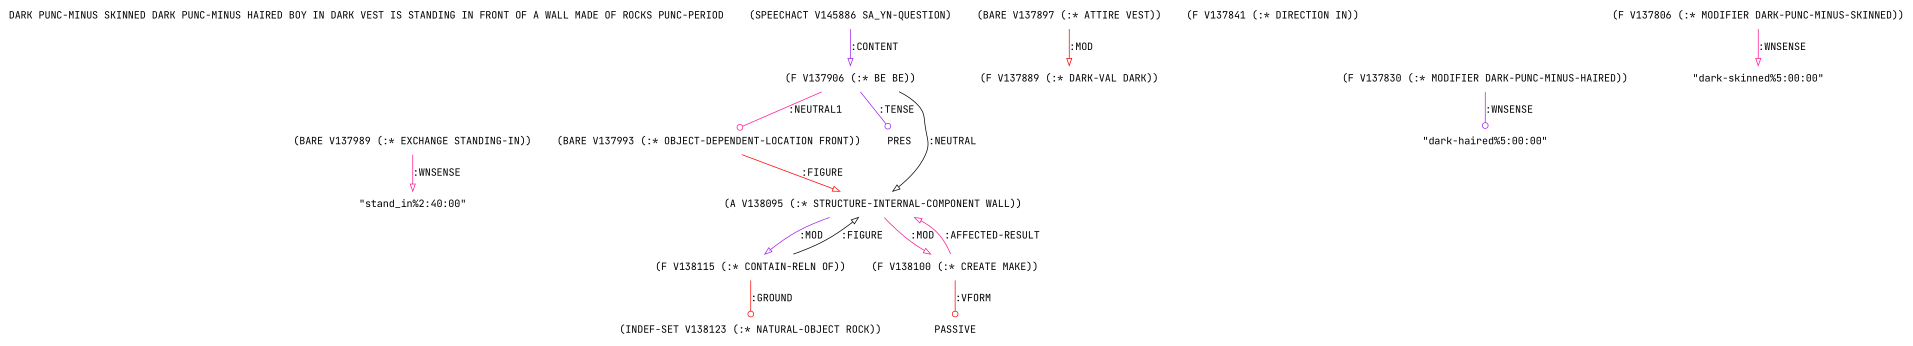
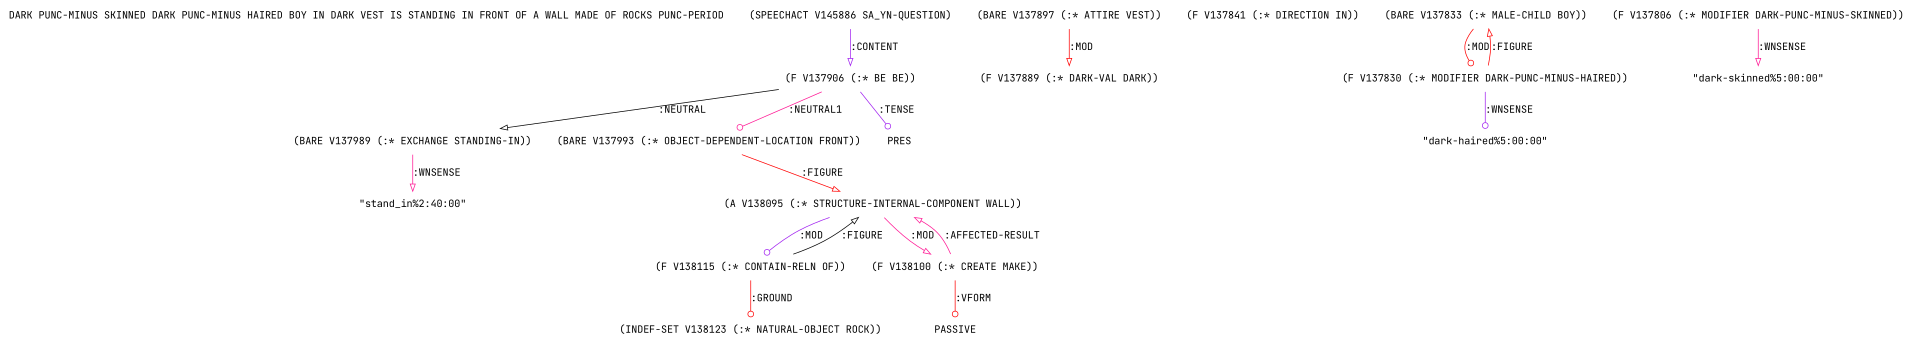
none -> (1486, 16)
(927, 139) -> (643, 109)
(798, 231) -> (798, 231)
